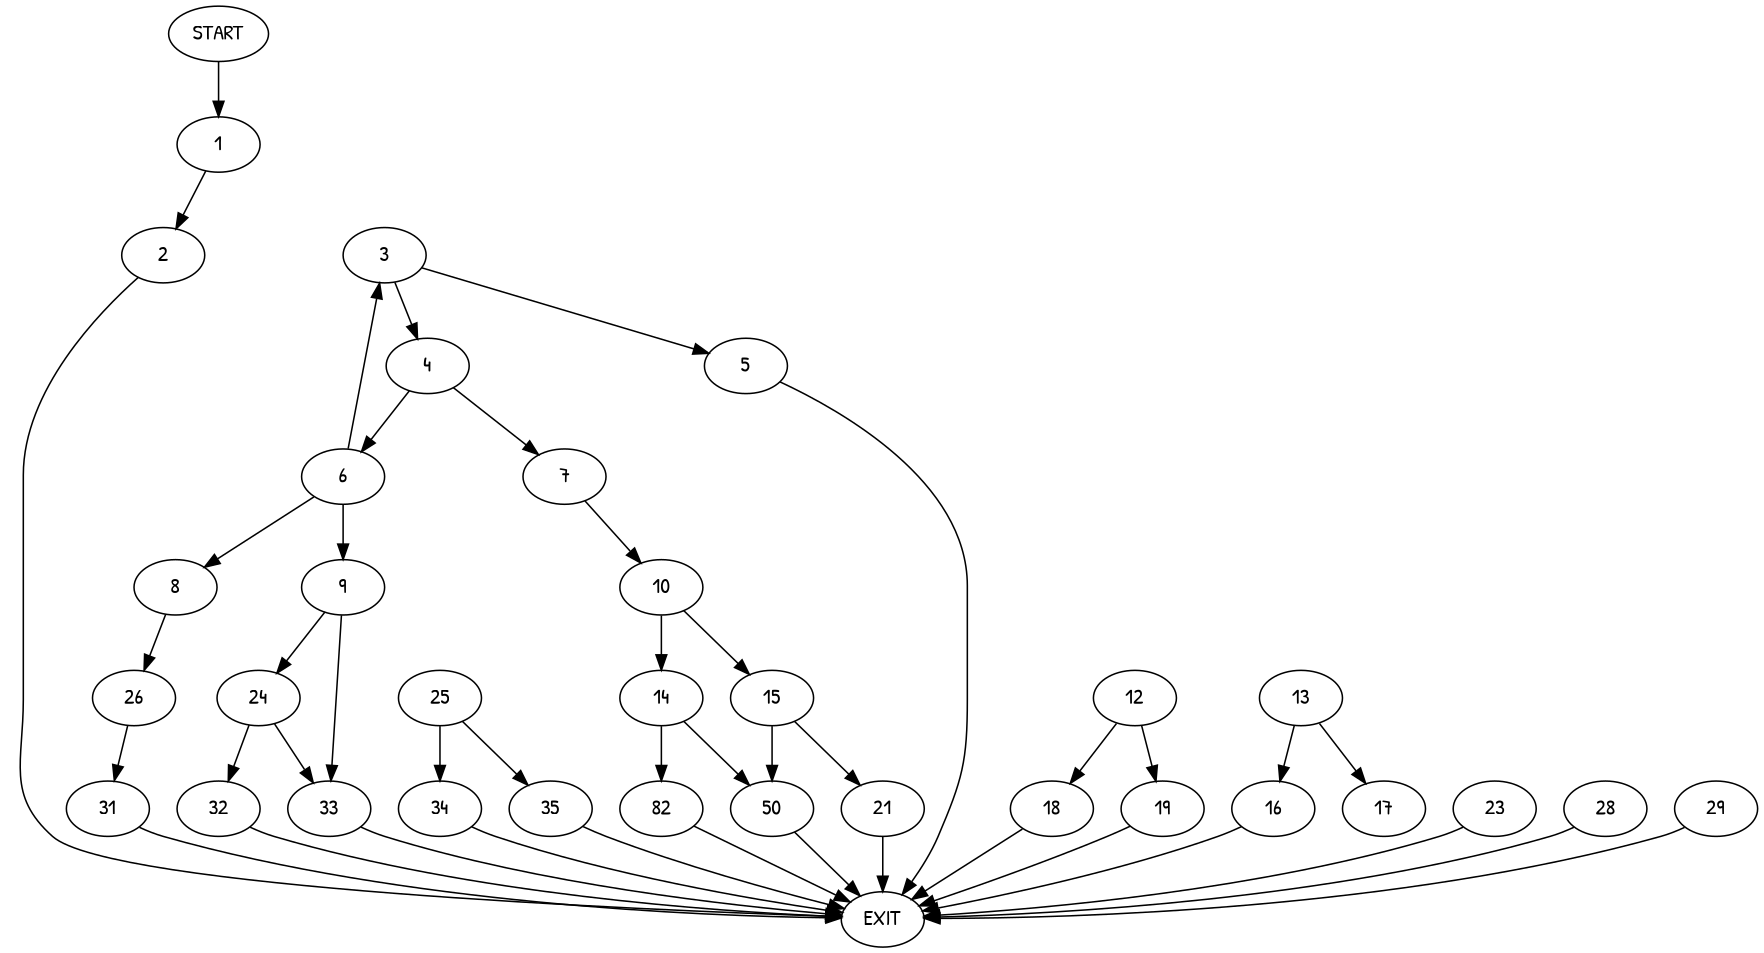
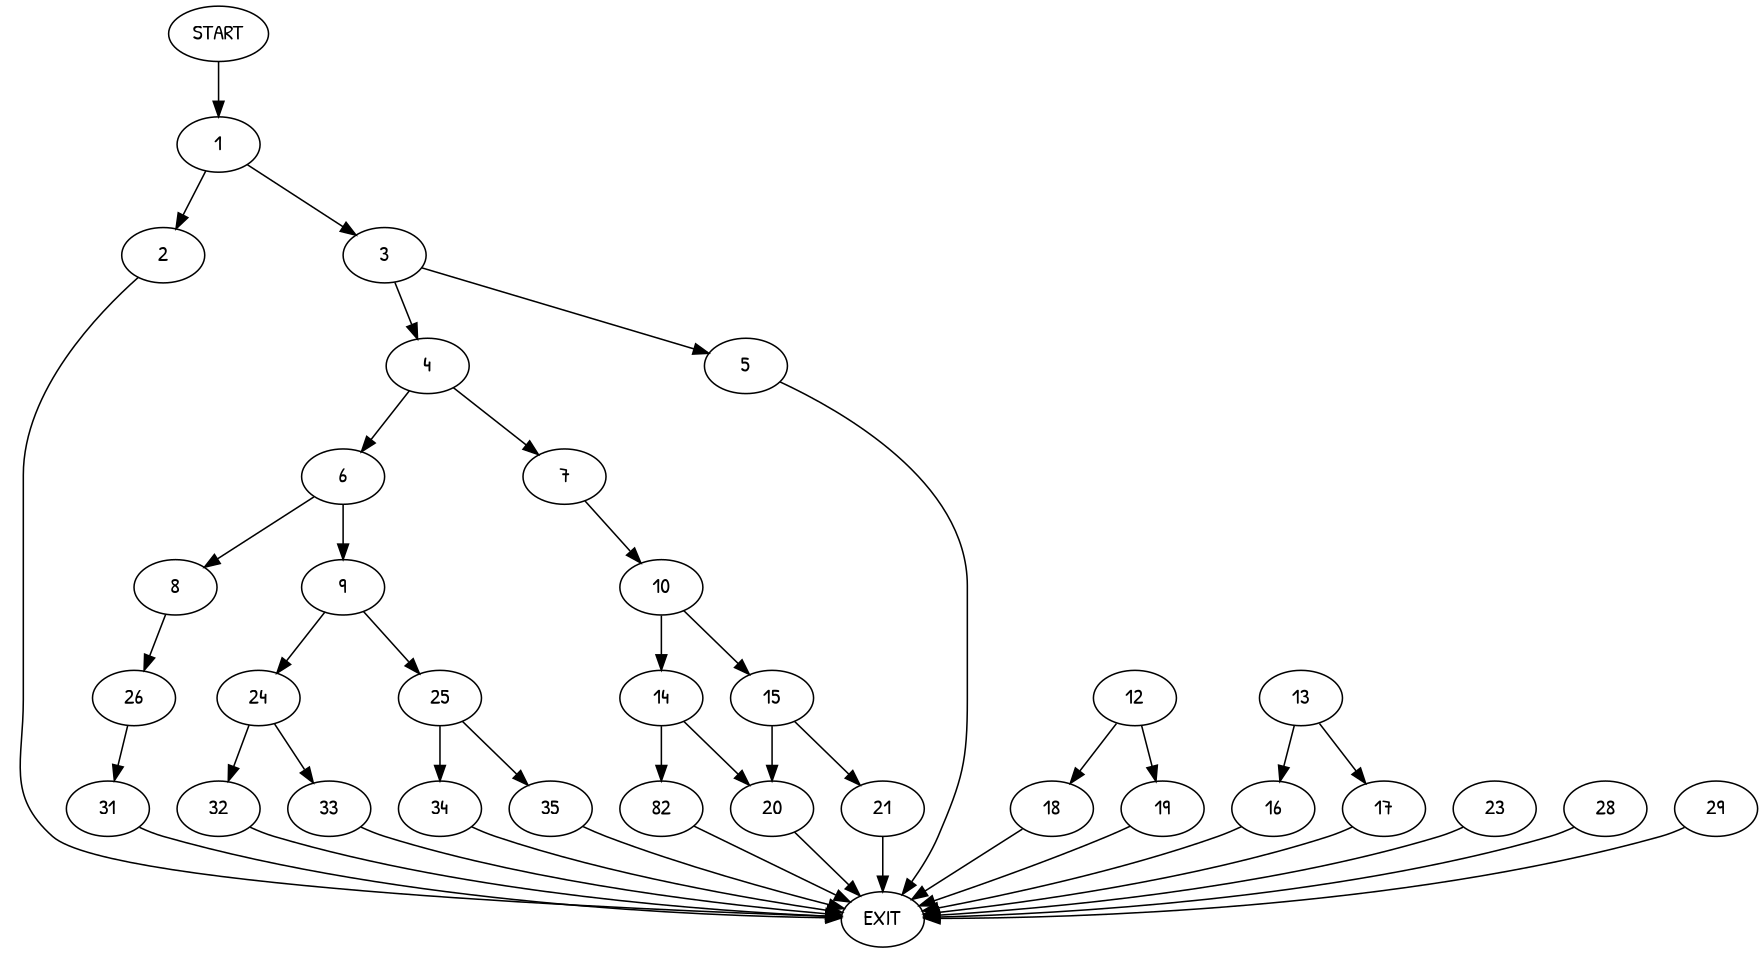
(362, 374) -> (295, 196)
(337, 690) -> (386, 637)
(772, 809) -> (772, 809)
none -> (1148, 881)
